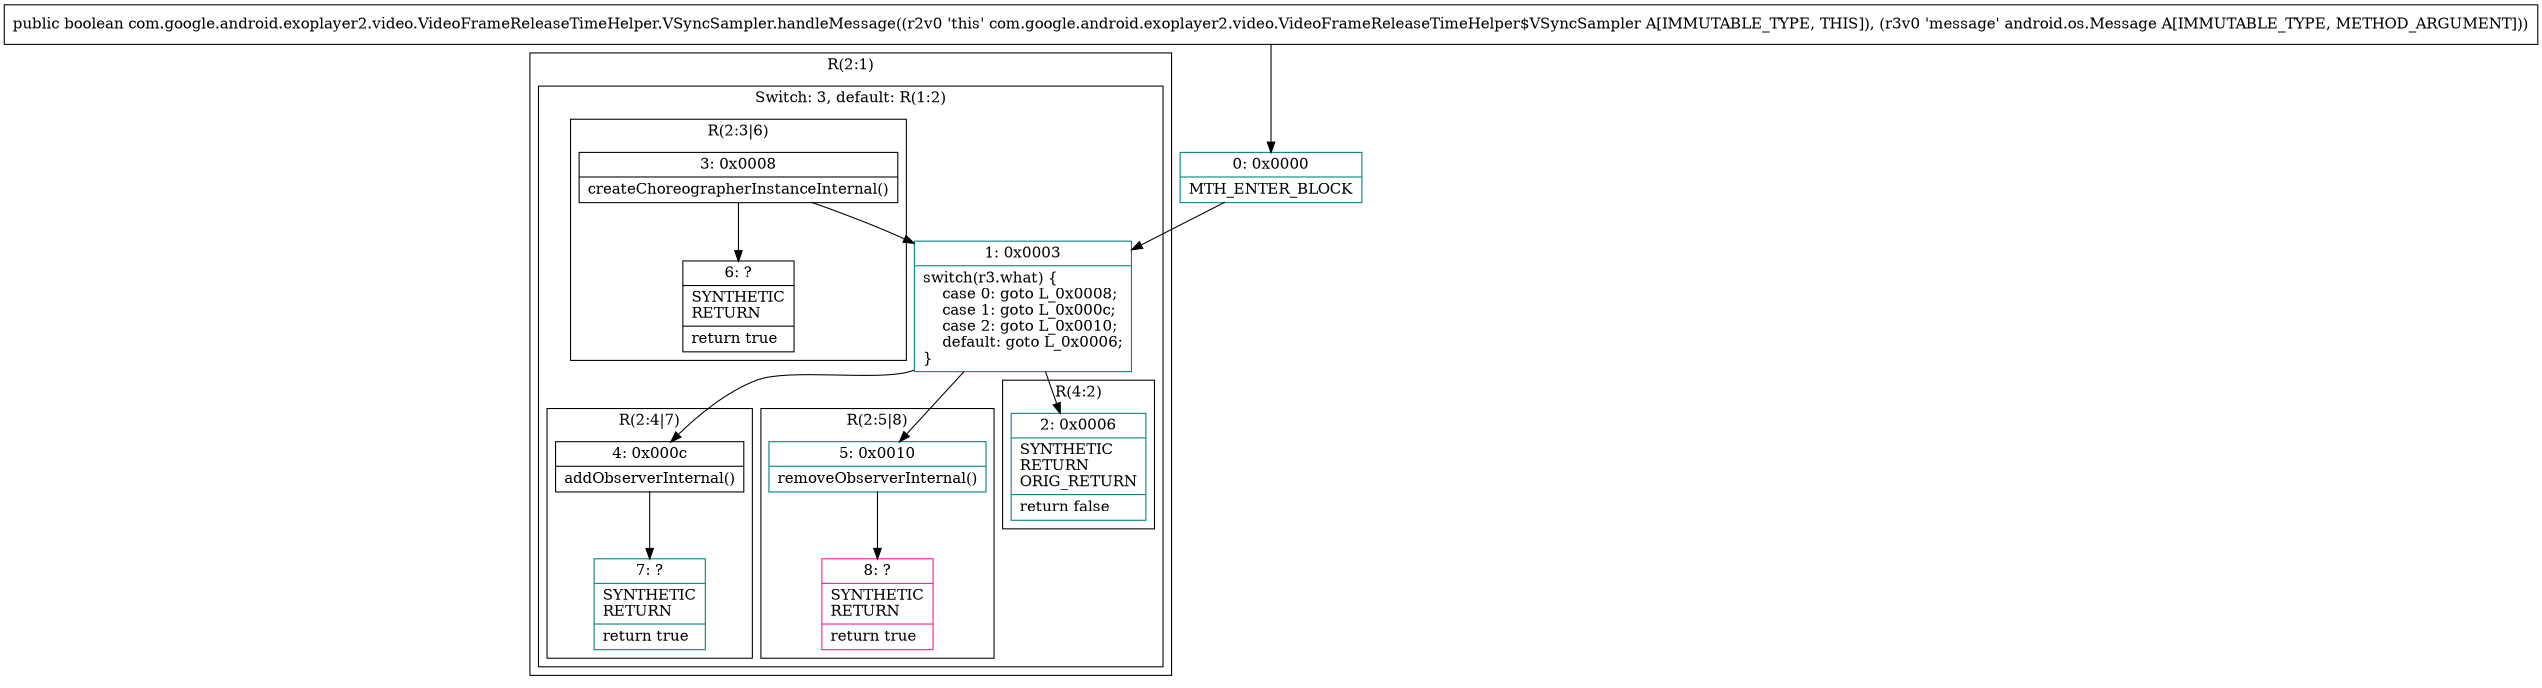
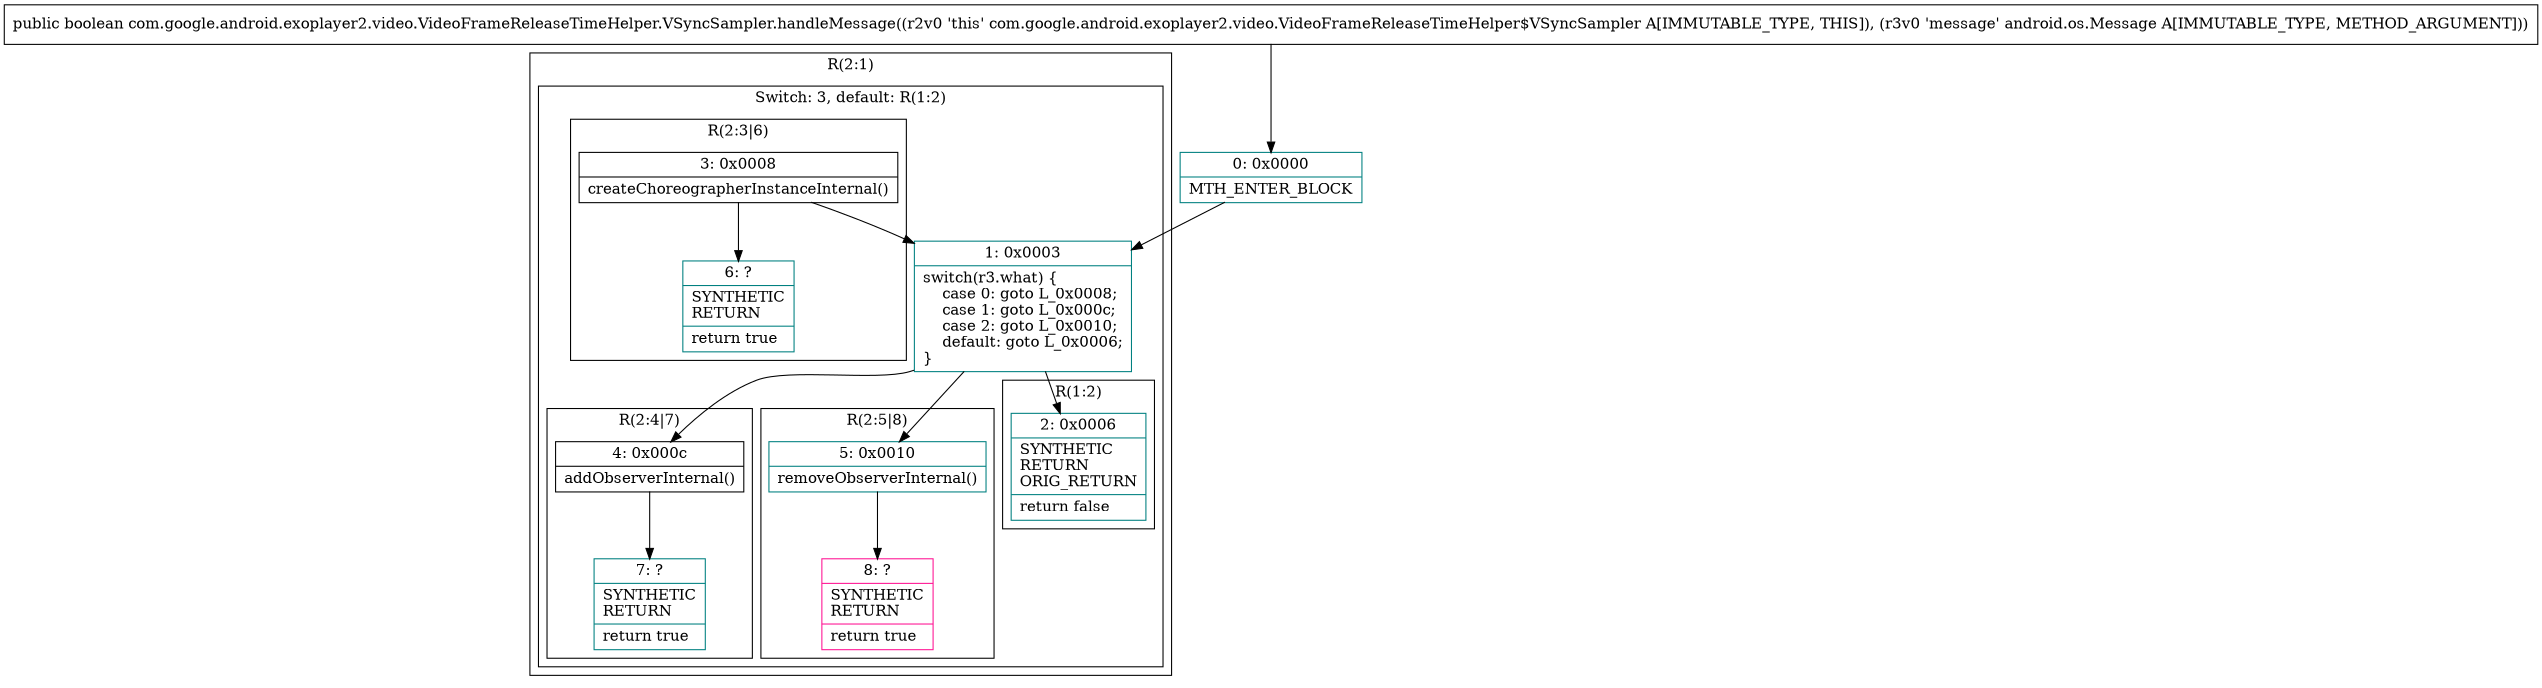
(738, 306) -> (738, 306)
(1079, 392) -> (1079, 392)
